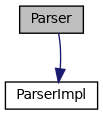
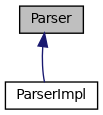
(61, 51) -> (43, 65)
